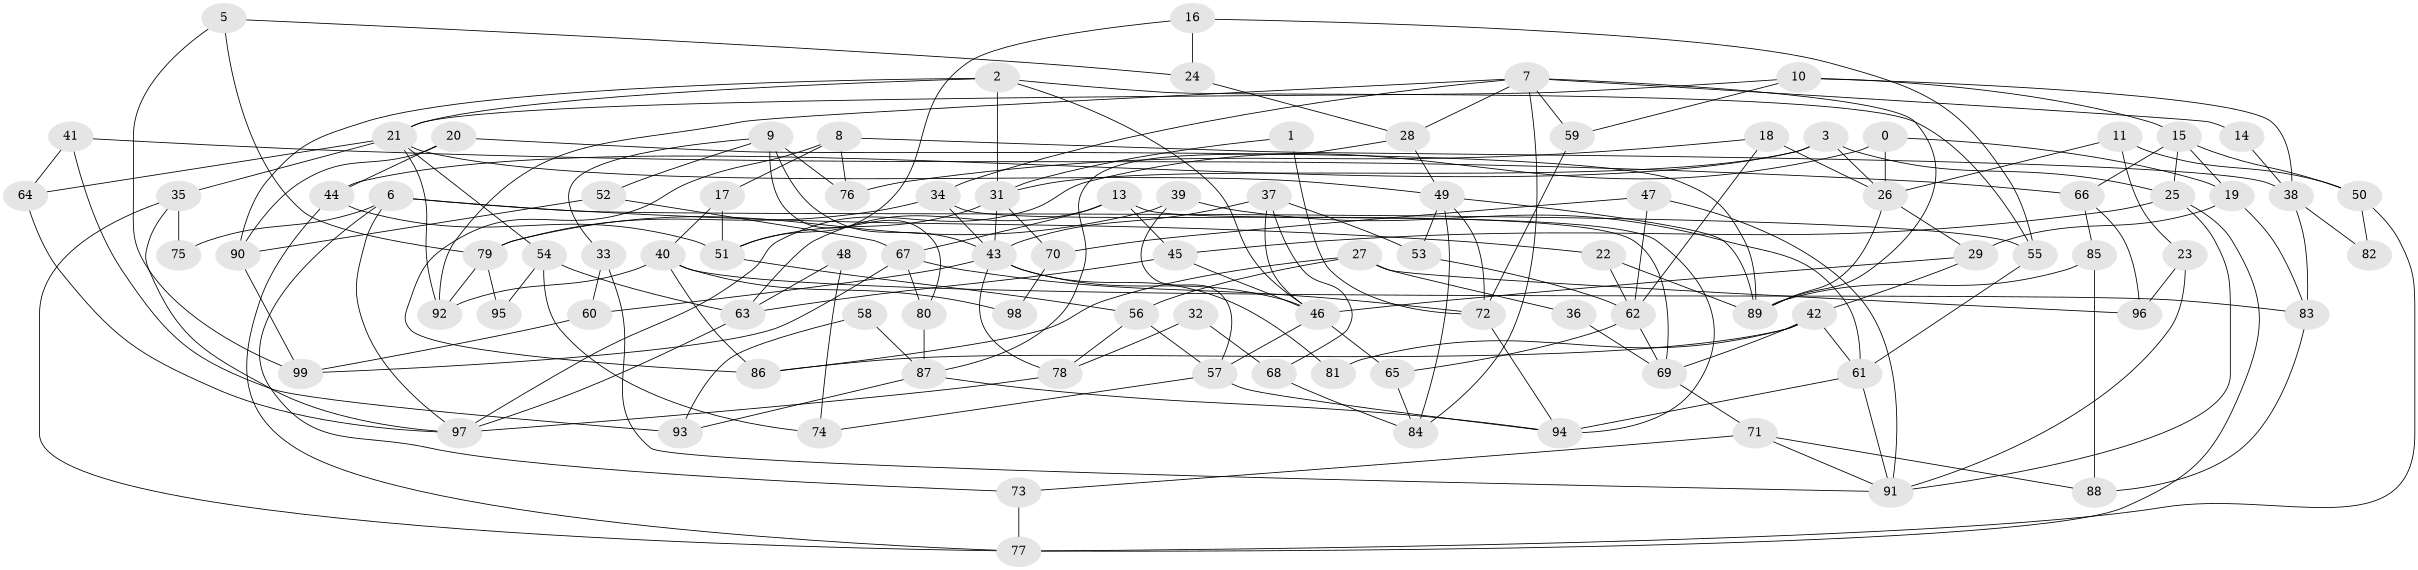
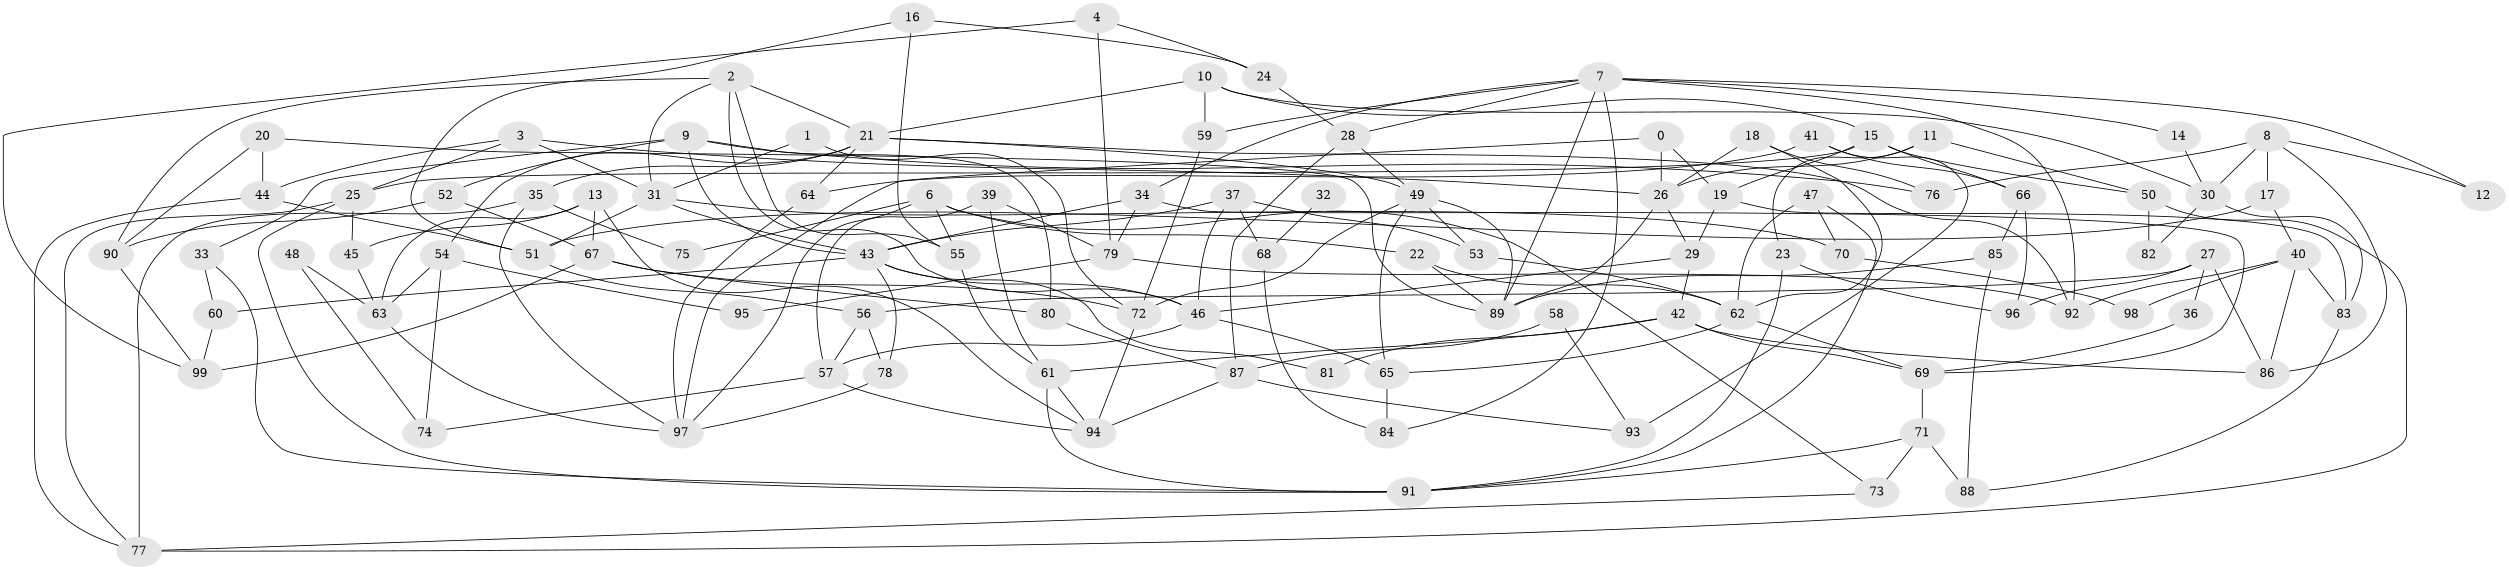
(224, 18) -> (1097, 18)
(2291, 196) -> (2208, 196)
none -> (2483, 196)
(1247, 285) -> none
(1444, 321) -> (1381, 281)
(1129, 345) -> none
